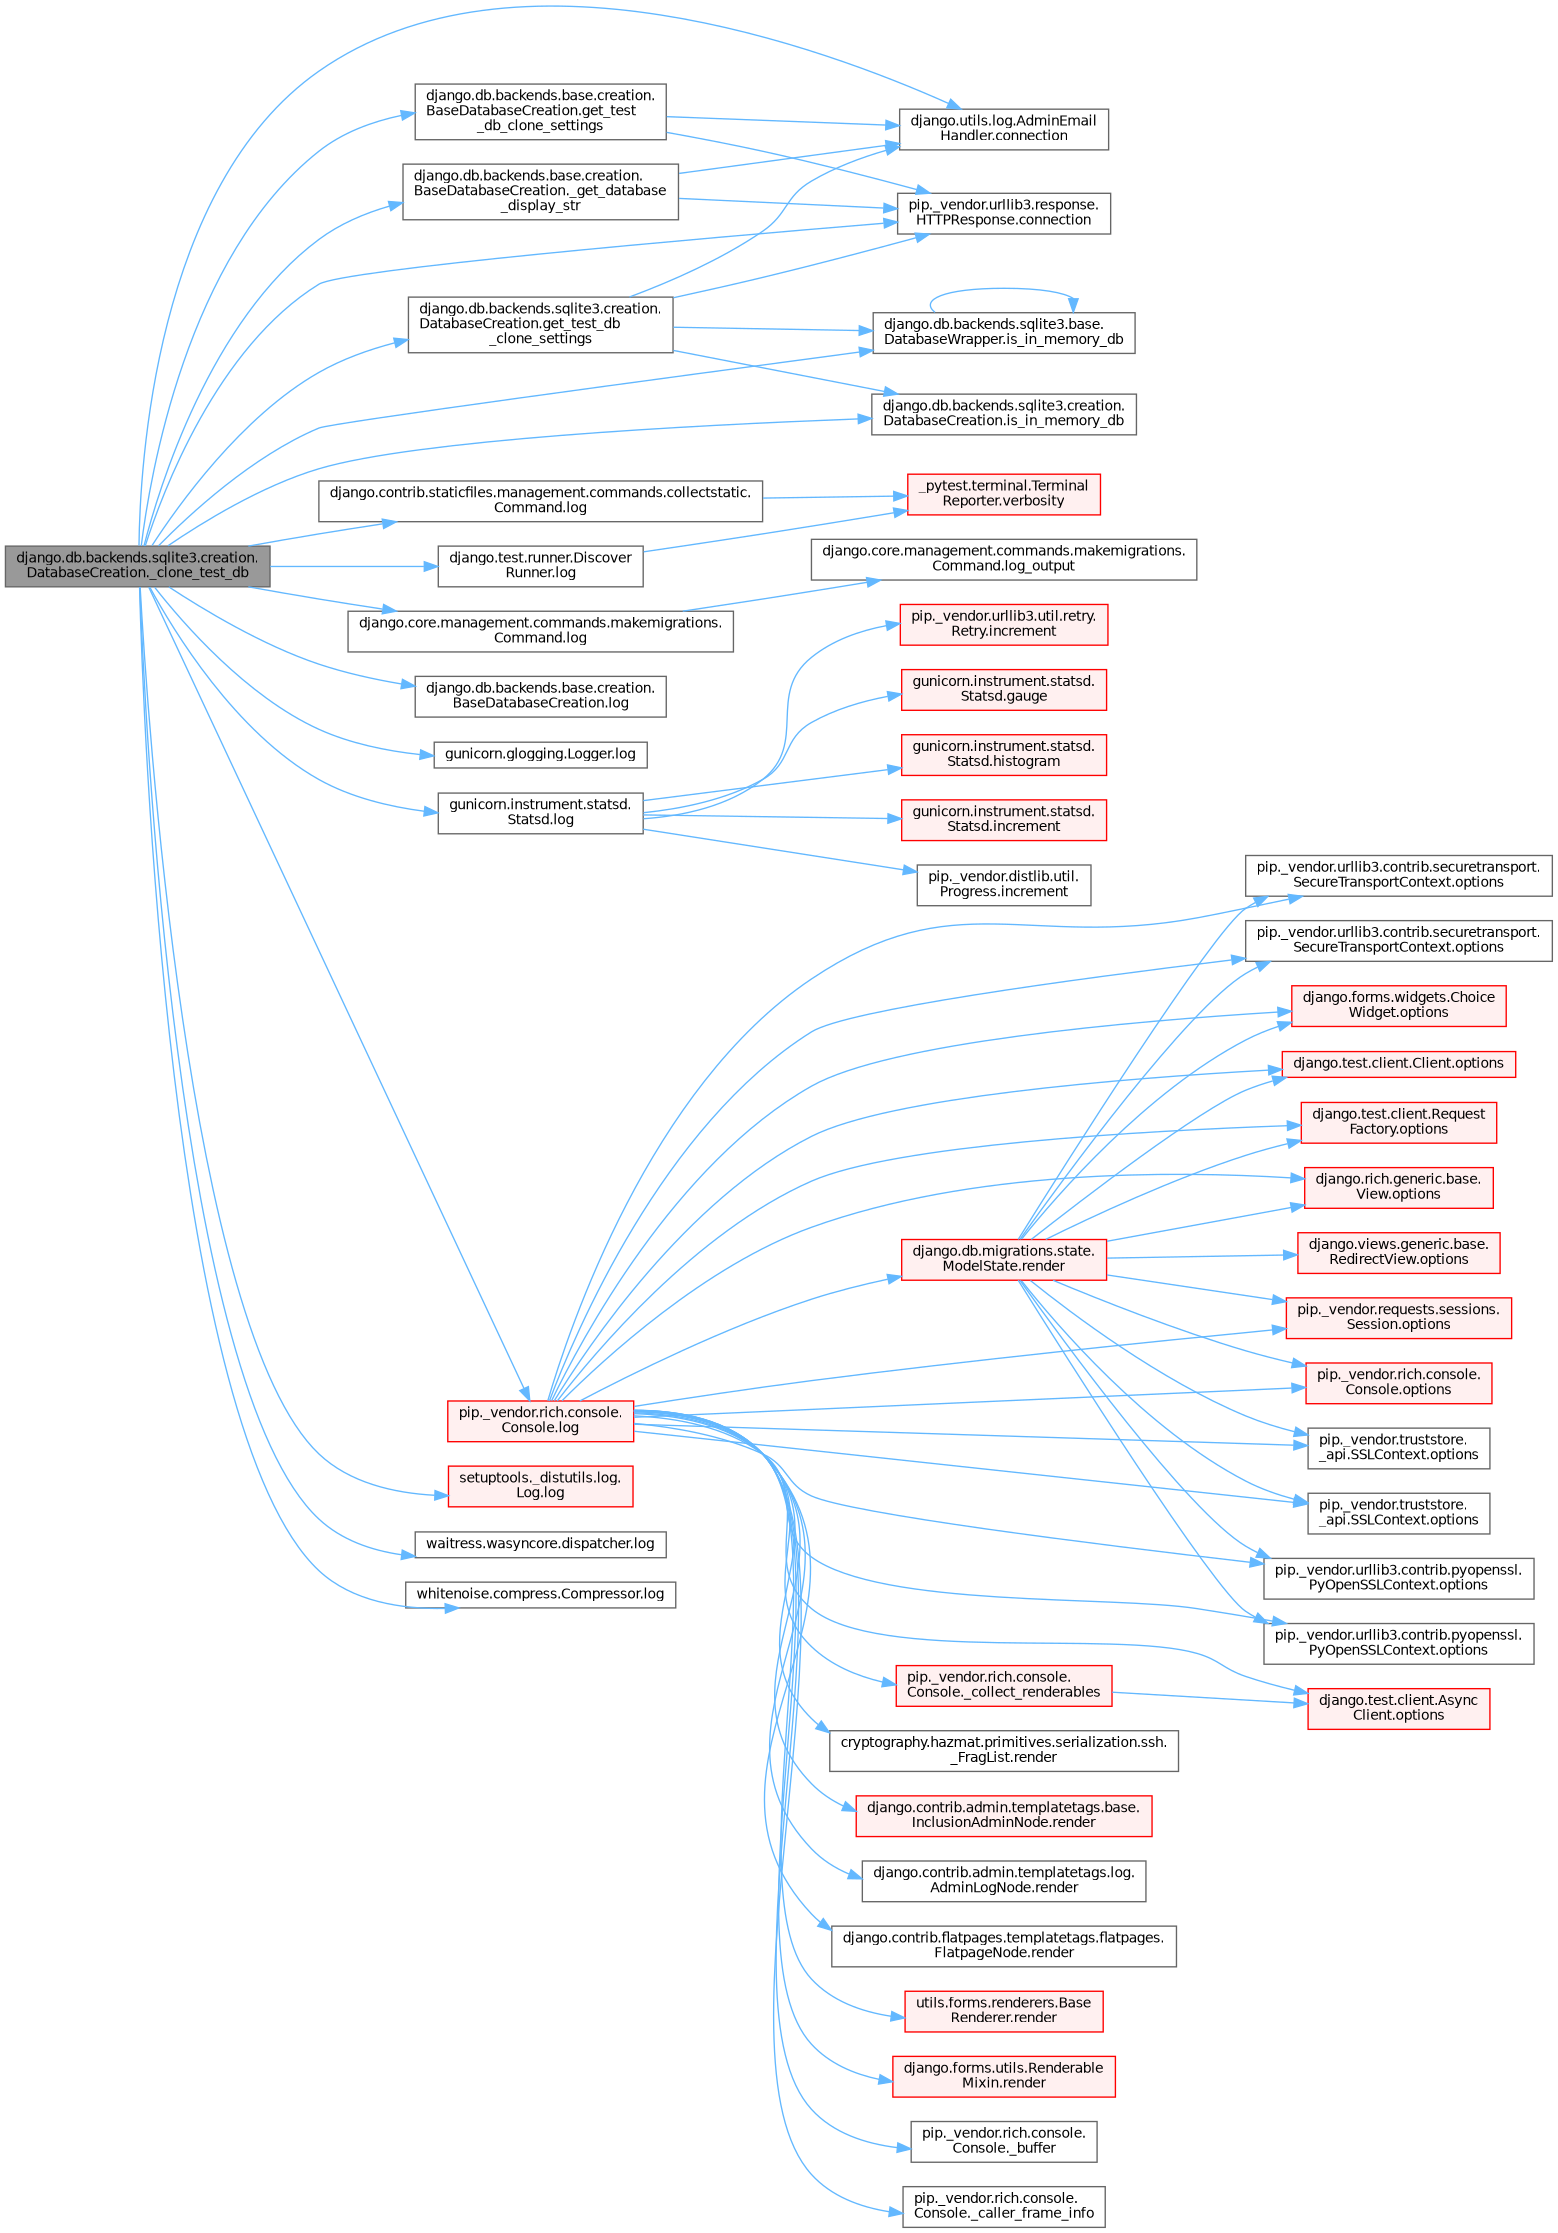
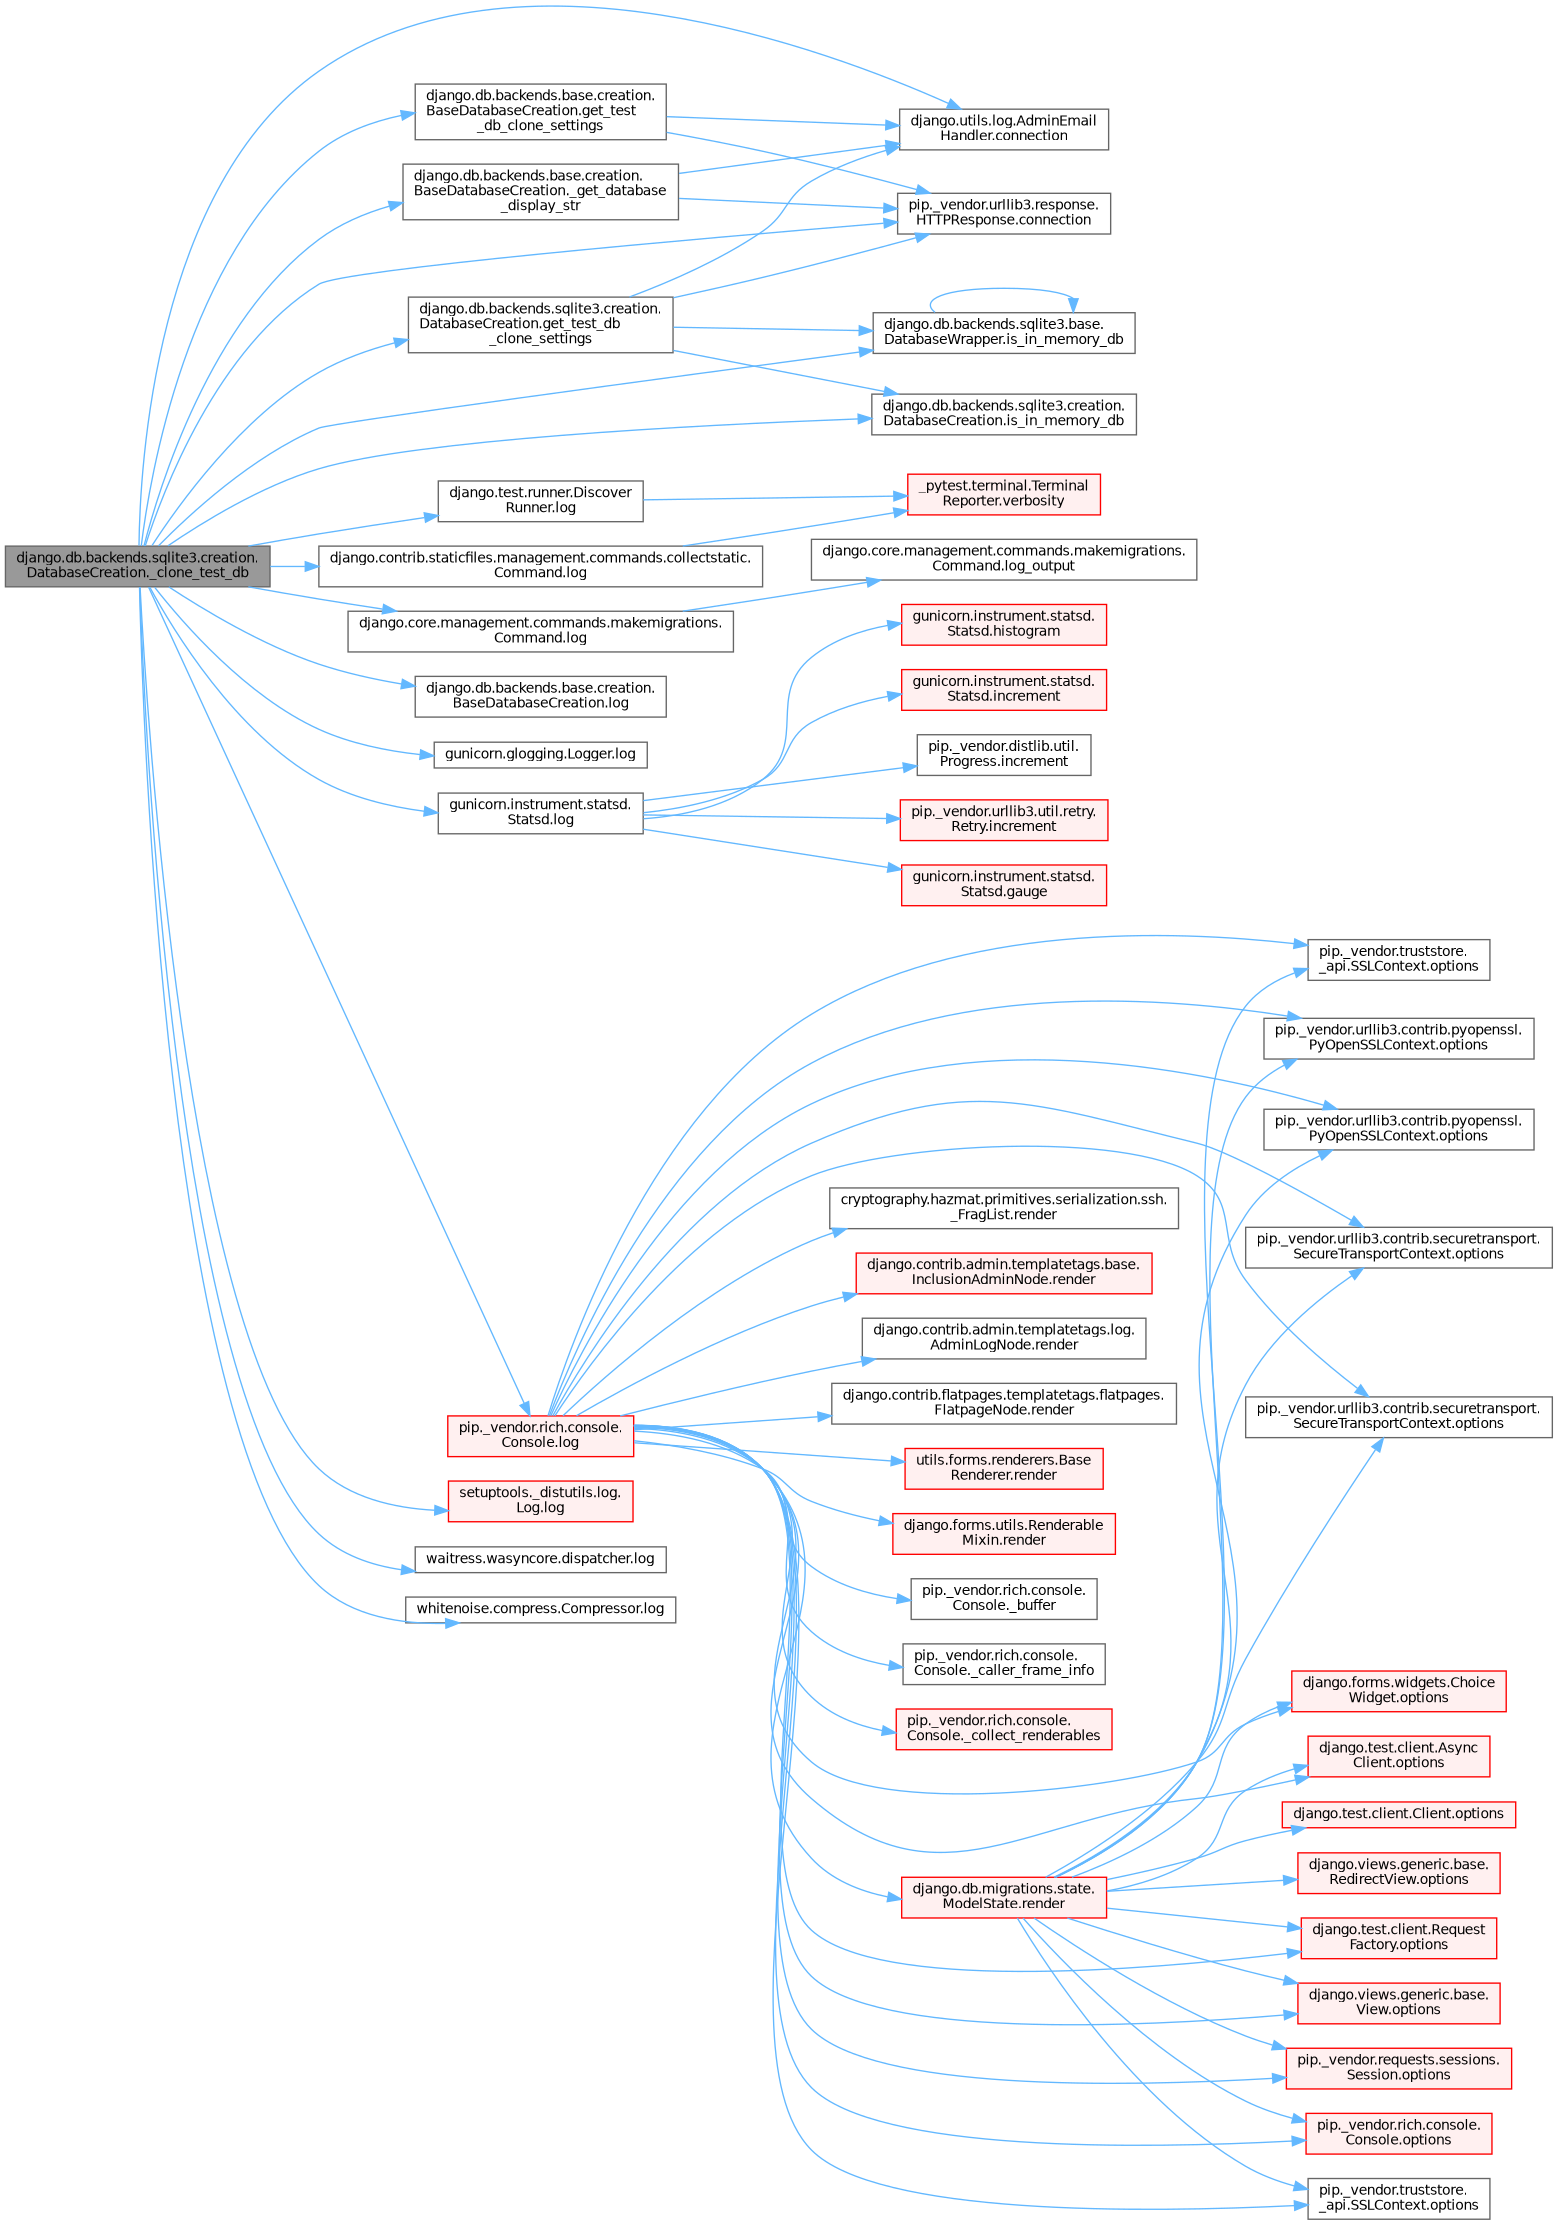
(854, 1121) -> none
(1399, 1188) -> (1399, 2004)
(1203, 1698) -> (1212, 1844)
